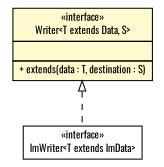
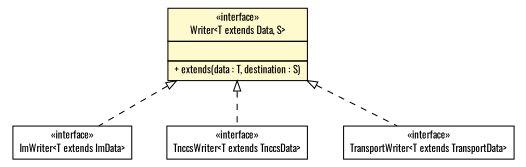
none -> (237, 143)
none -> (428, 143)
